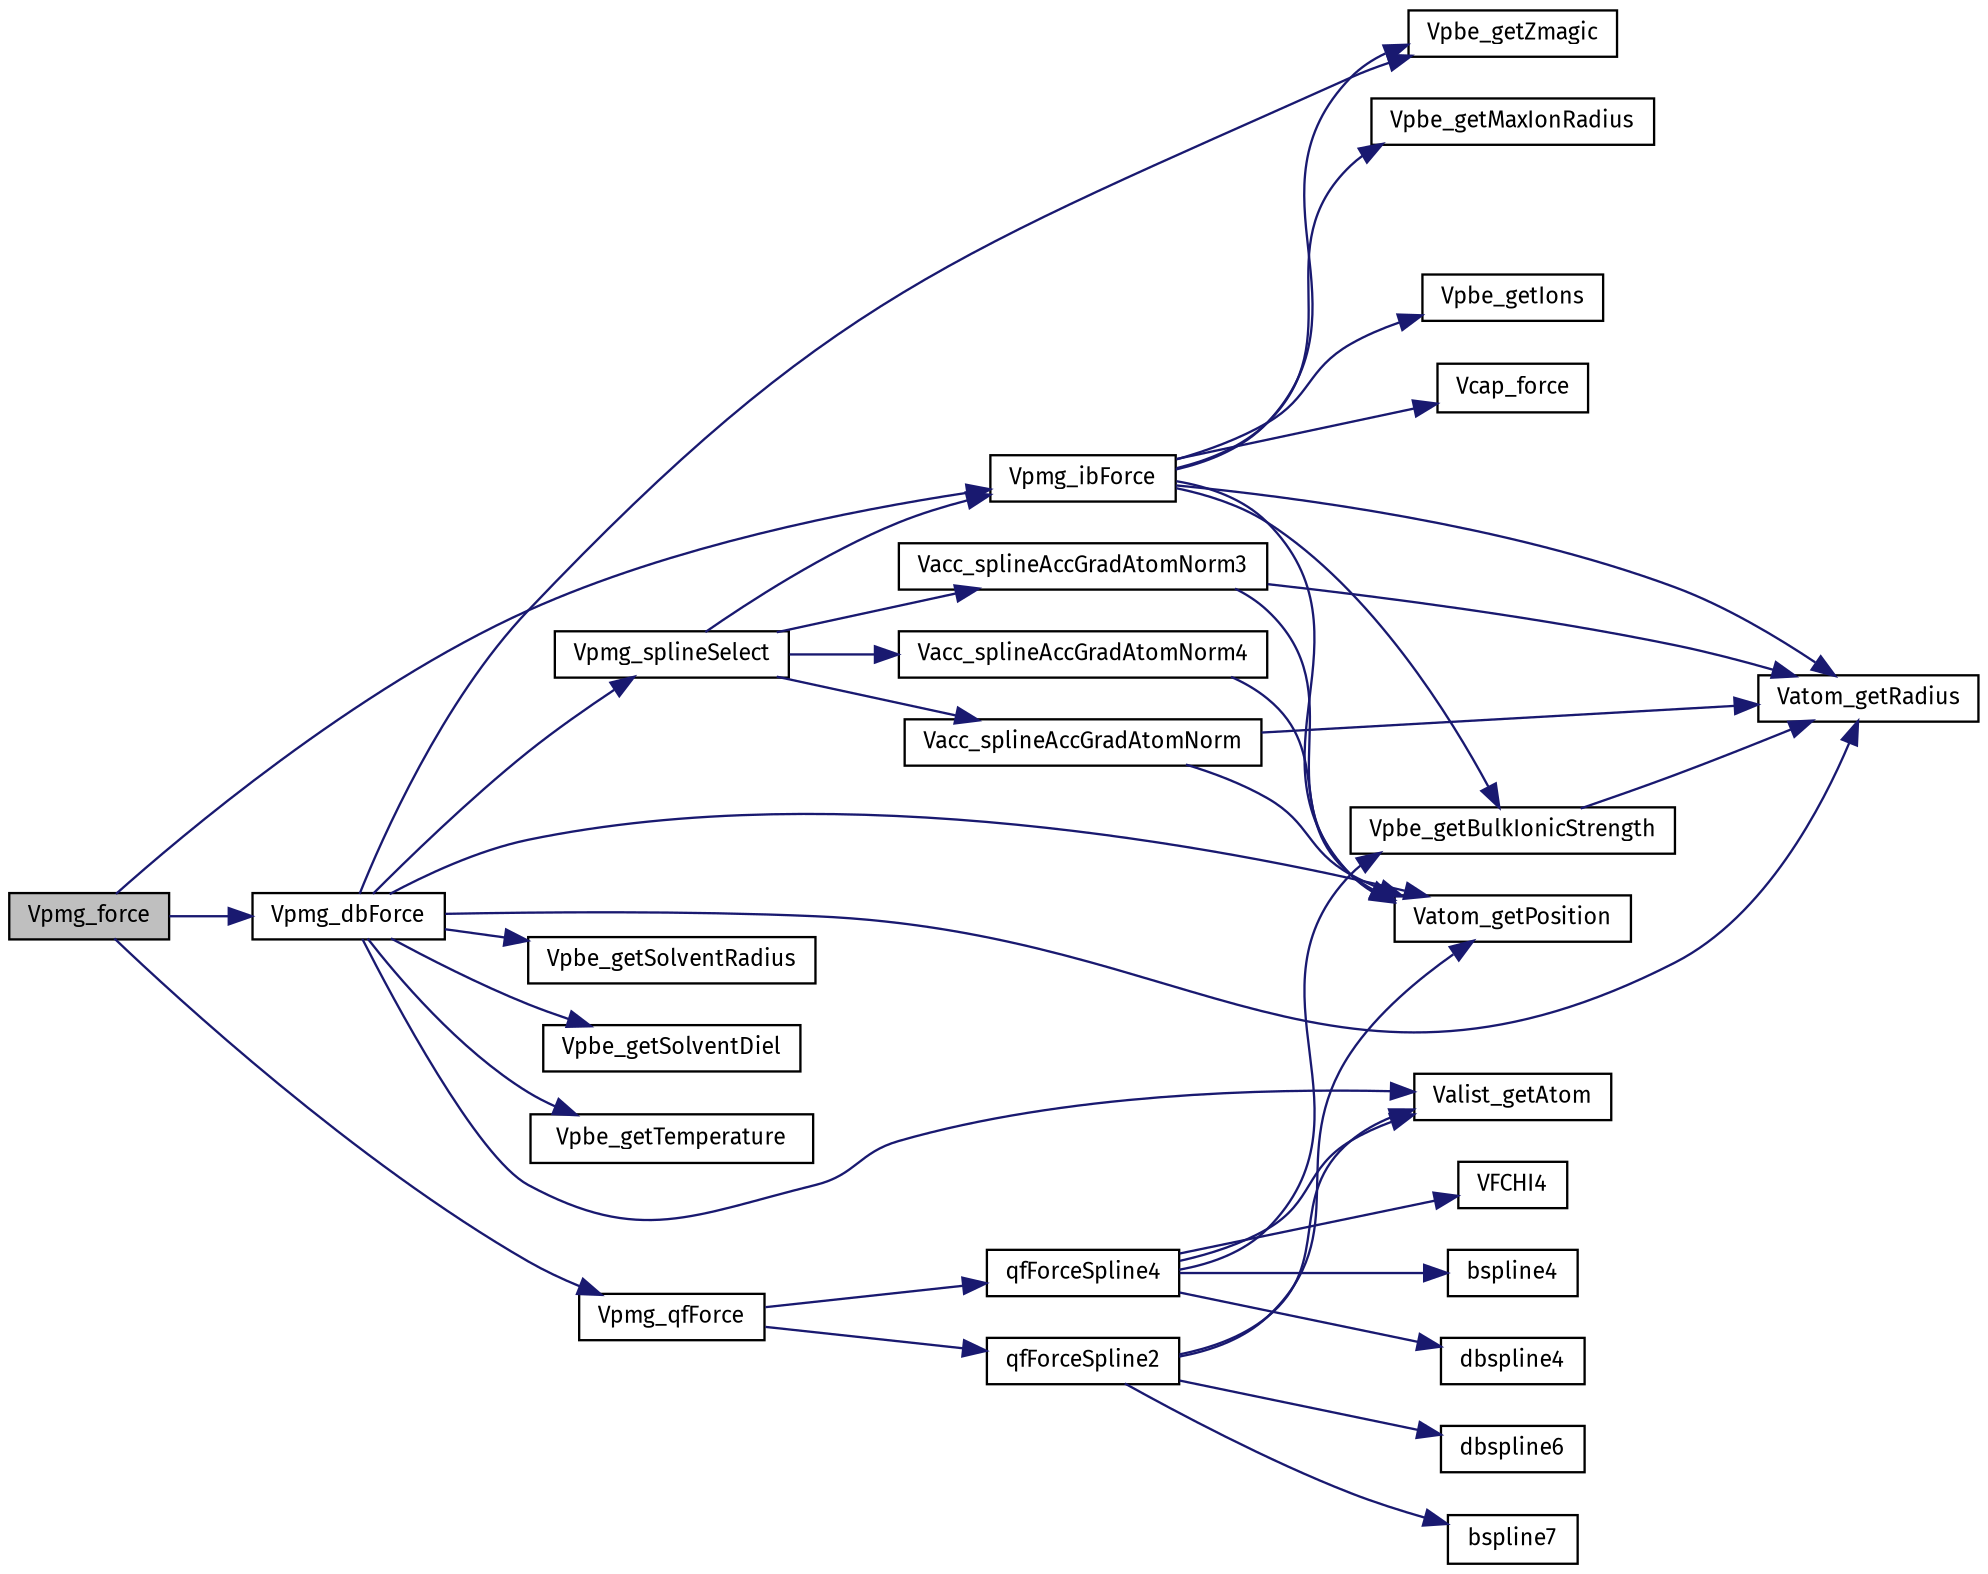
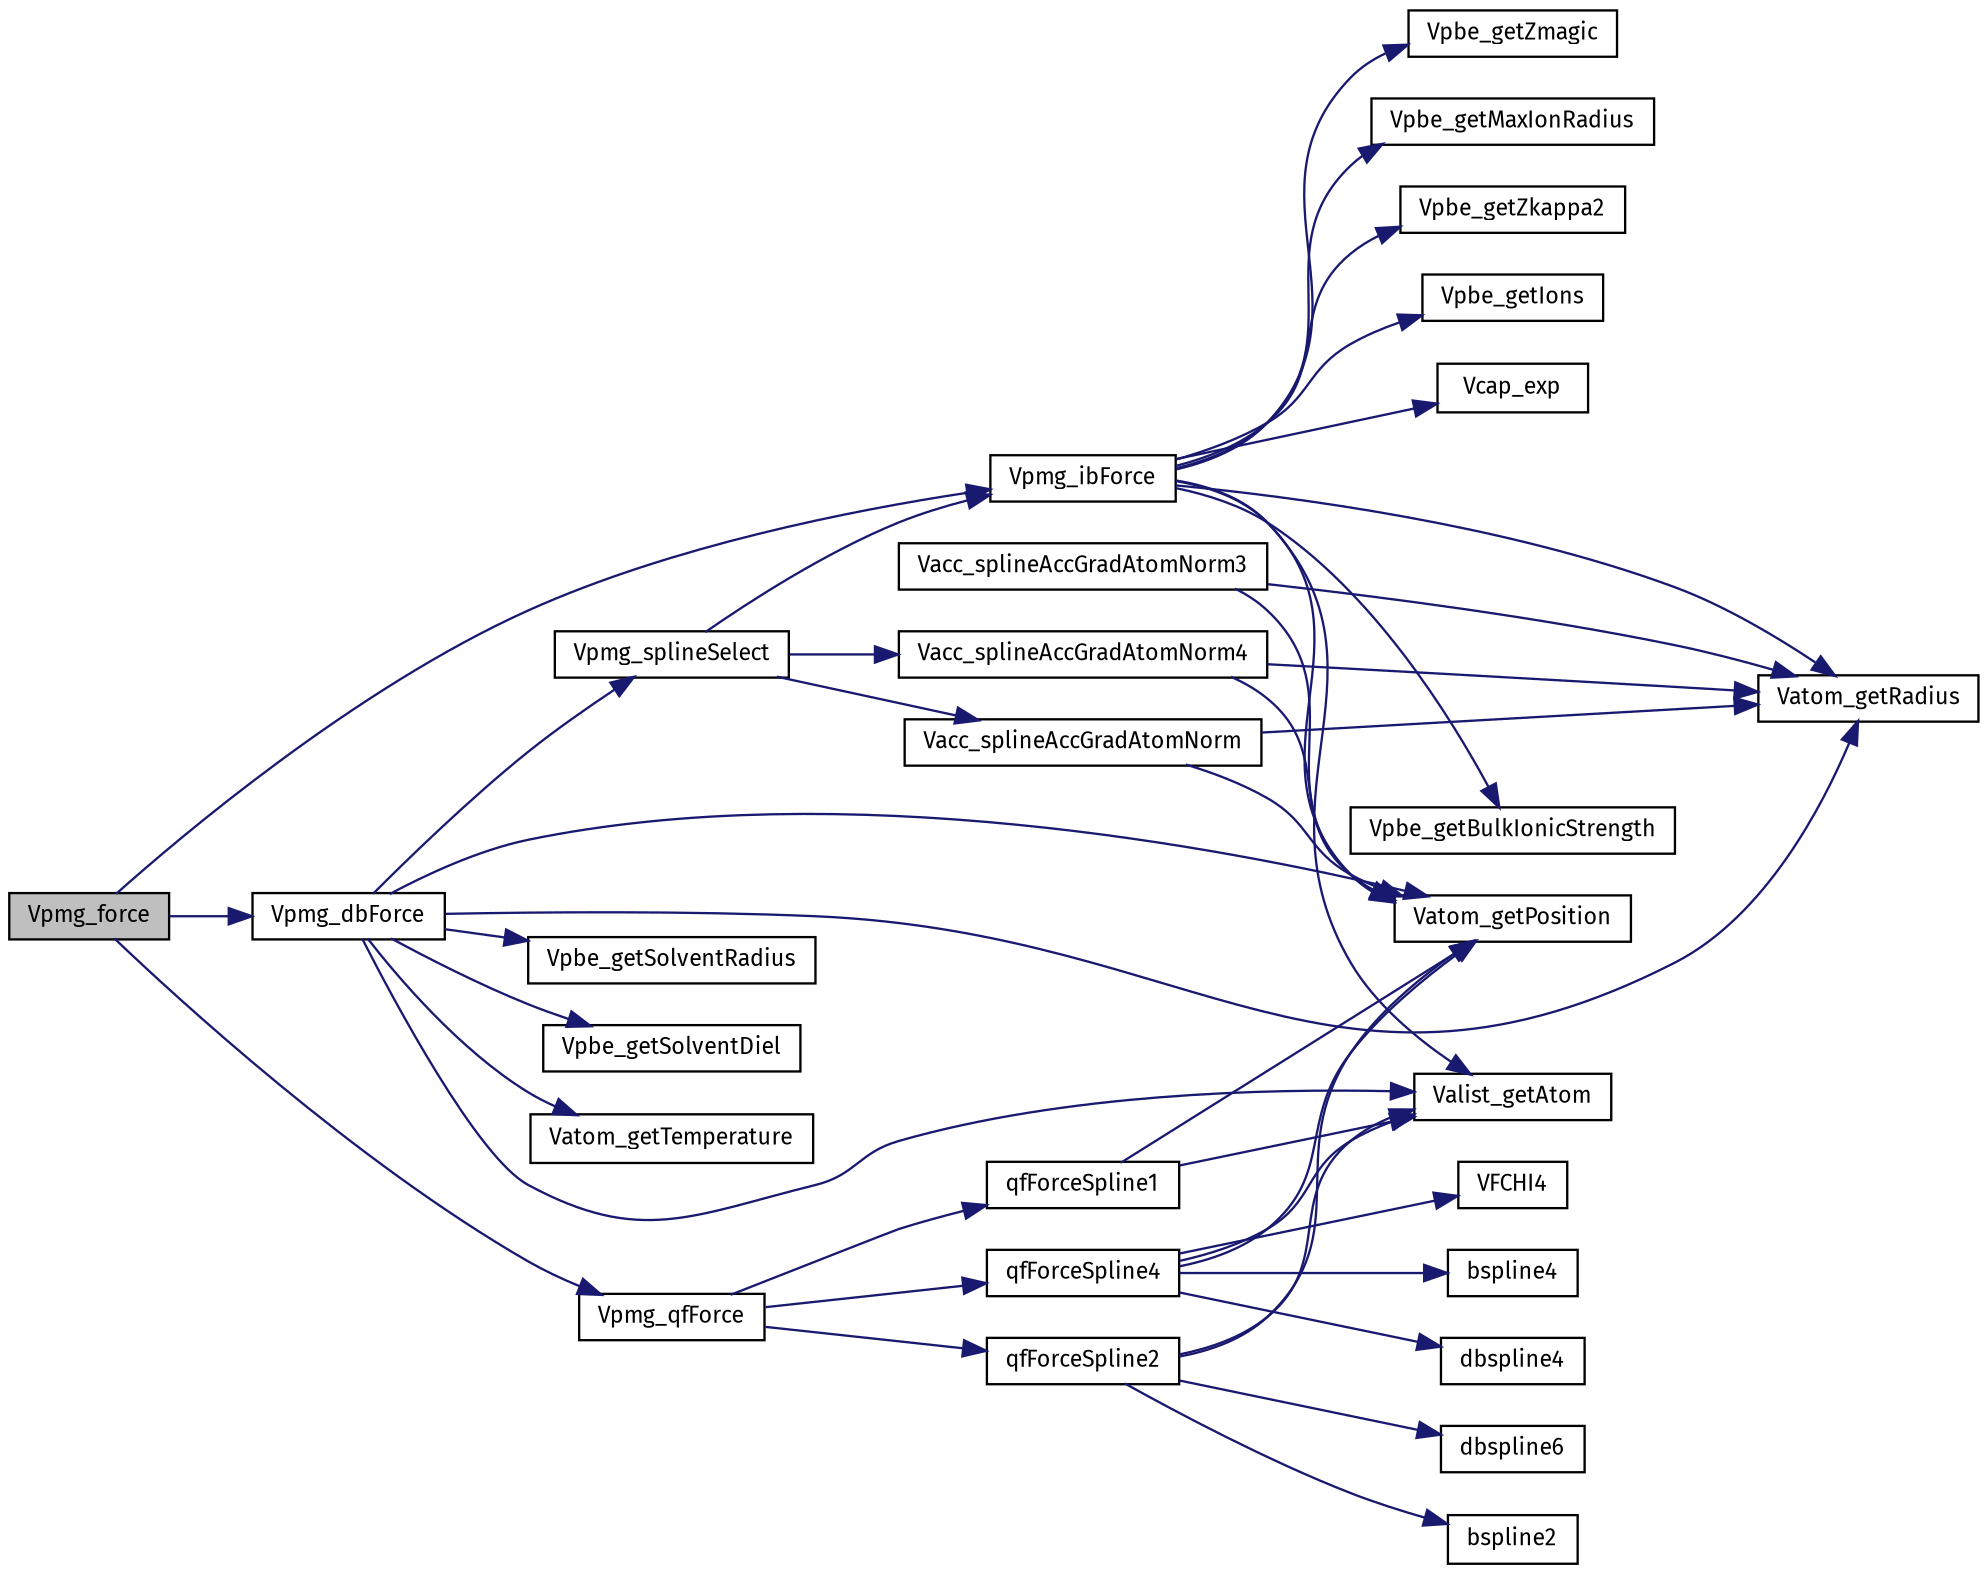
none -> (1513, 210)
(785, 374) -> none
(1513, 388) -> (1513, 388)
(866, 613) -> none
none -> (1325, 705)
(1686, 771) -> (1501, 677)
(1311, 1070) -> (1320, 1121)
(672, 1139) -> (672, 1139)
none -> (1083, 1185)
(1513, 1539) -> (1513, 1539)
